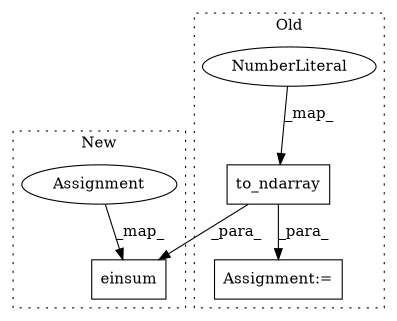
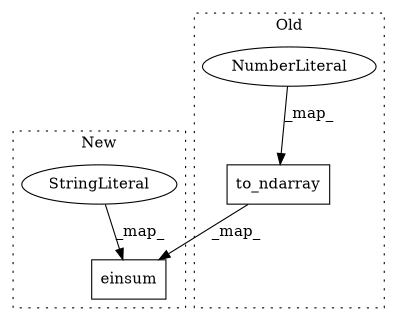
(99, 184) -> (99, 184)
(236, 232) -> (236, 232)
(278, 279) -> none
